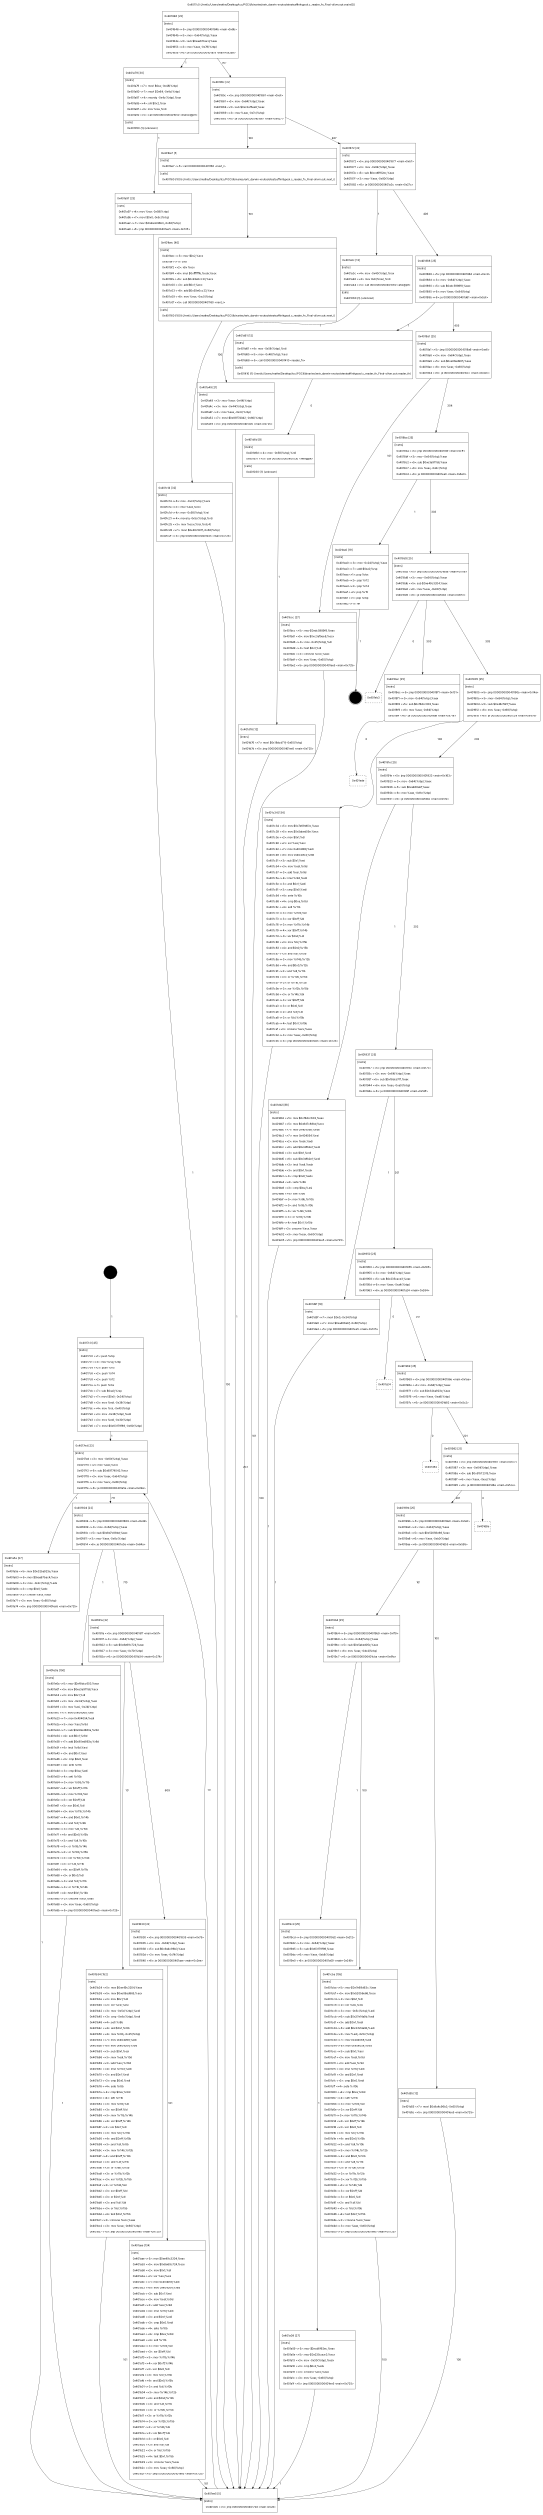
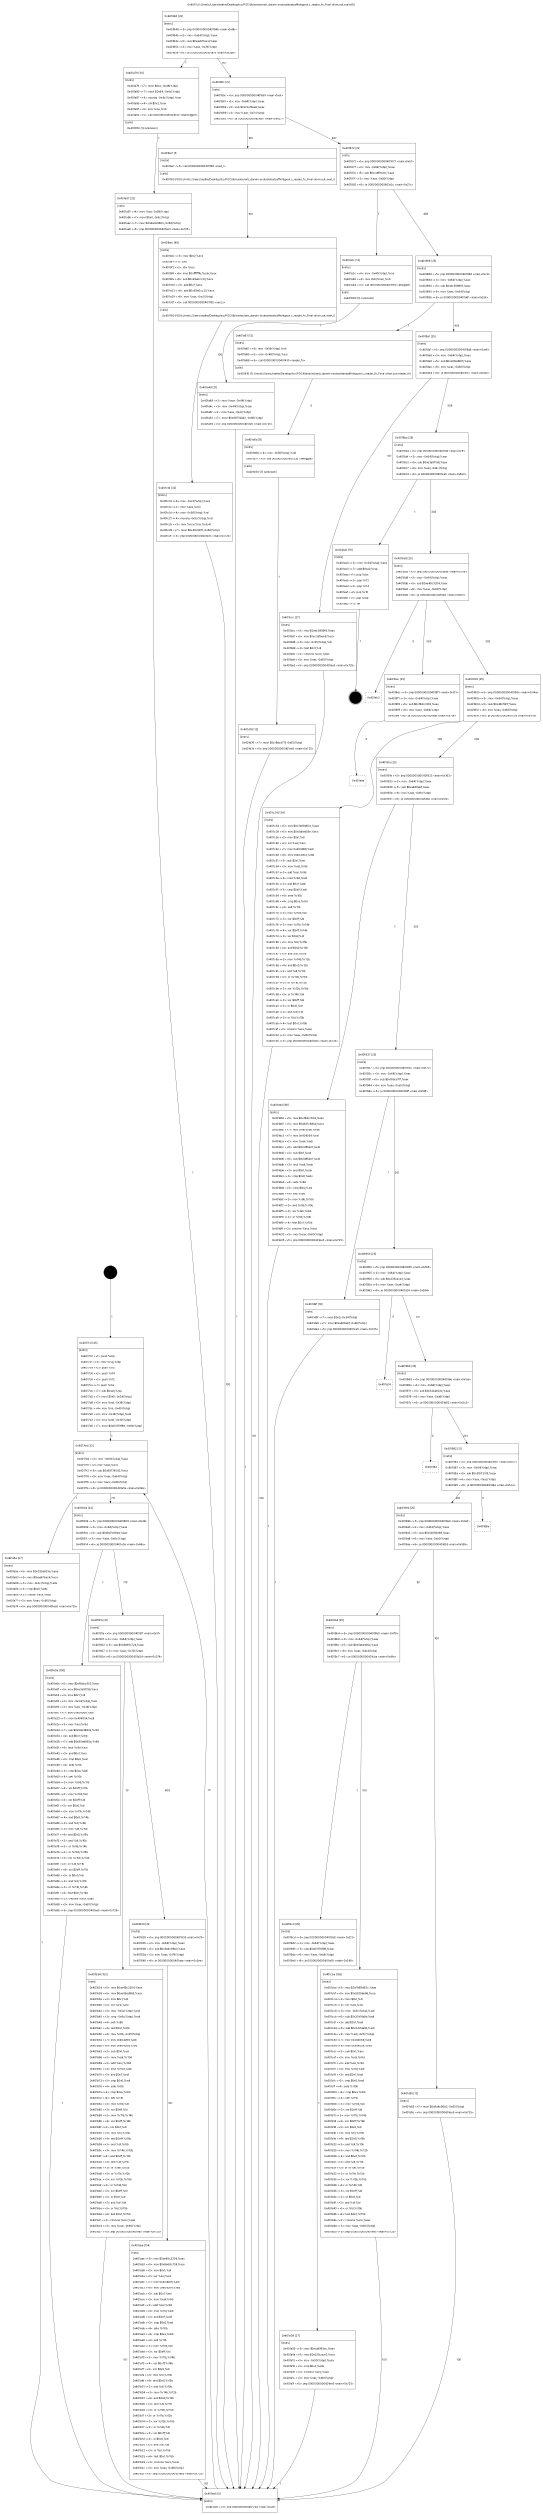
(245, 1467) -> (245, 1467)
